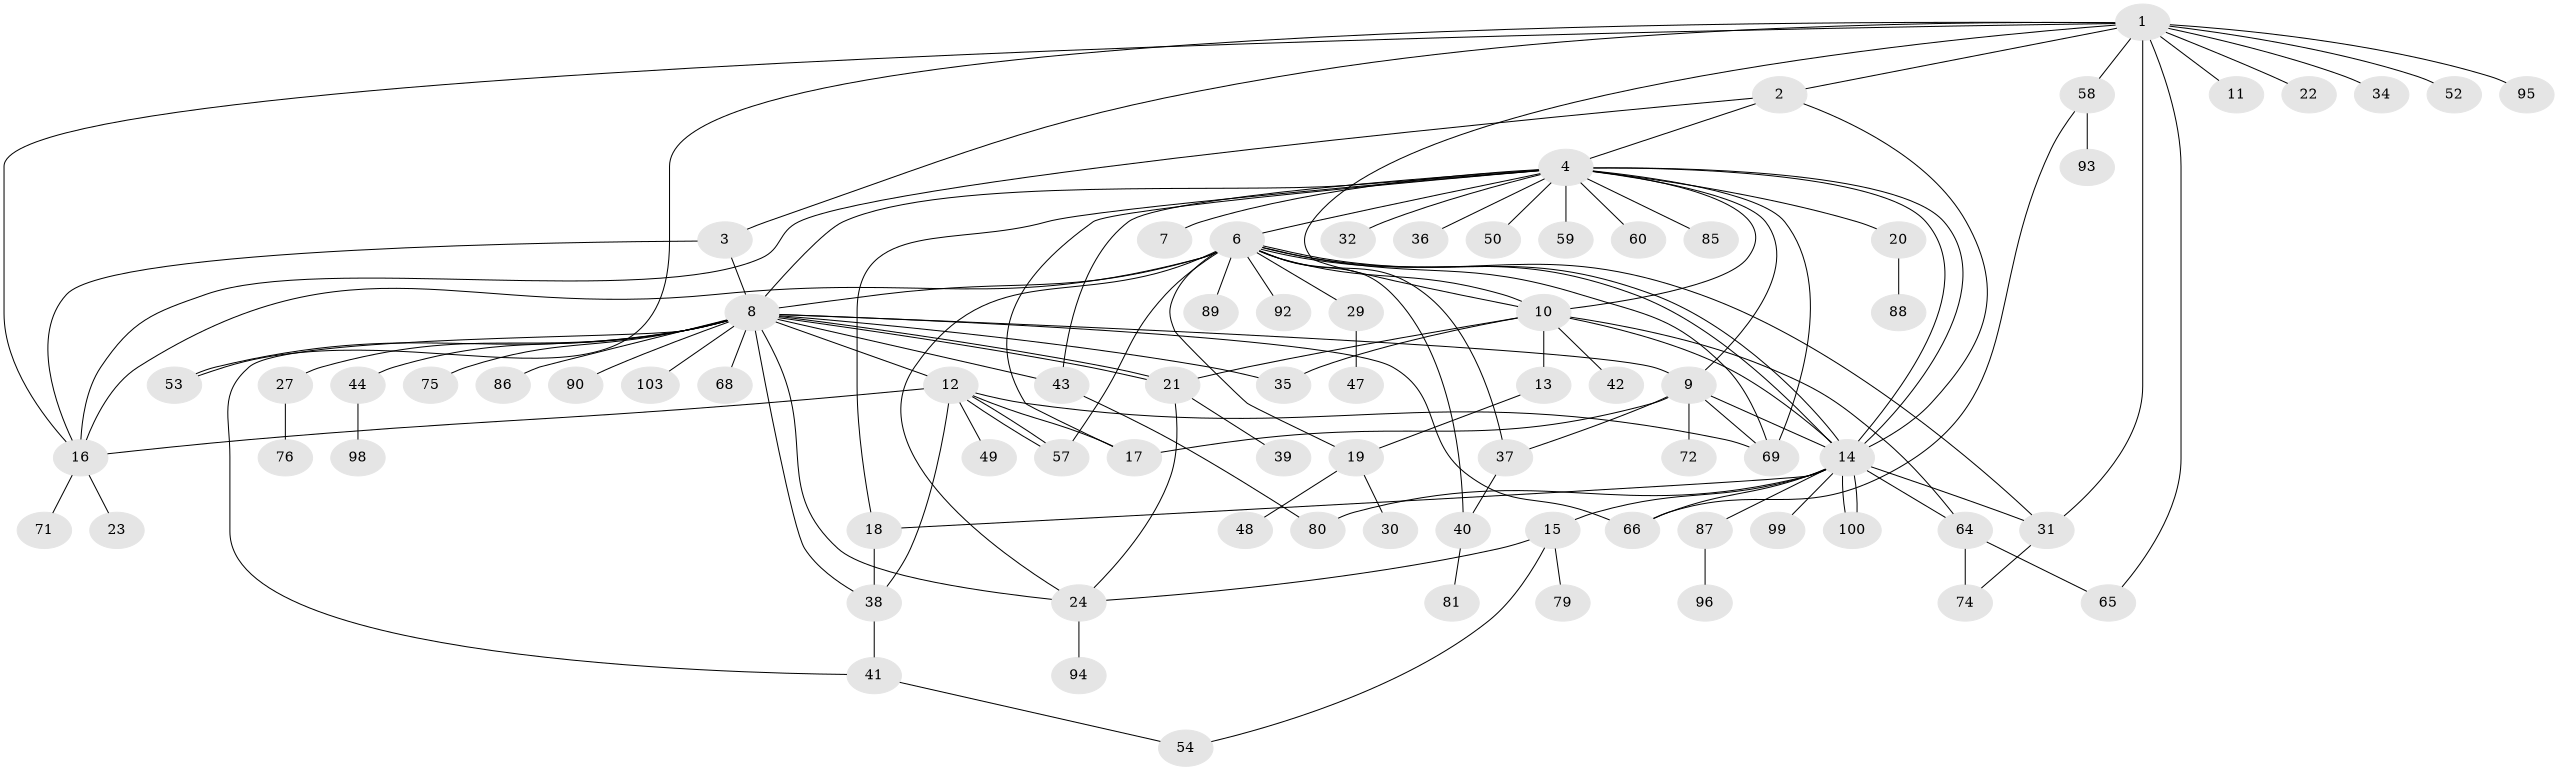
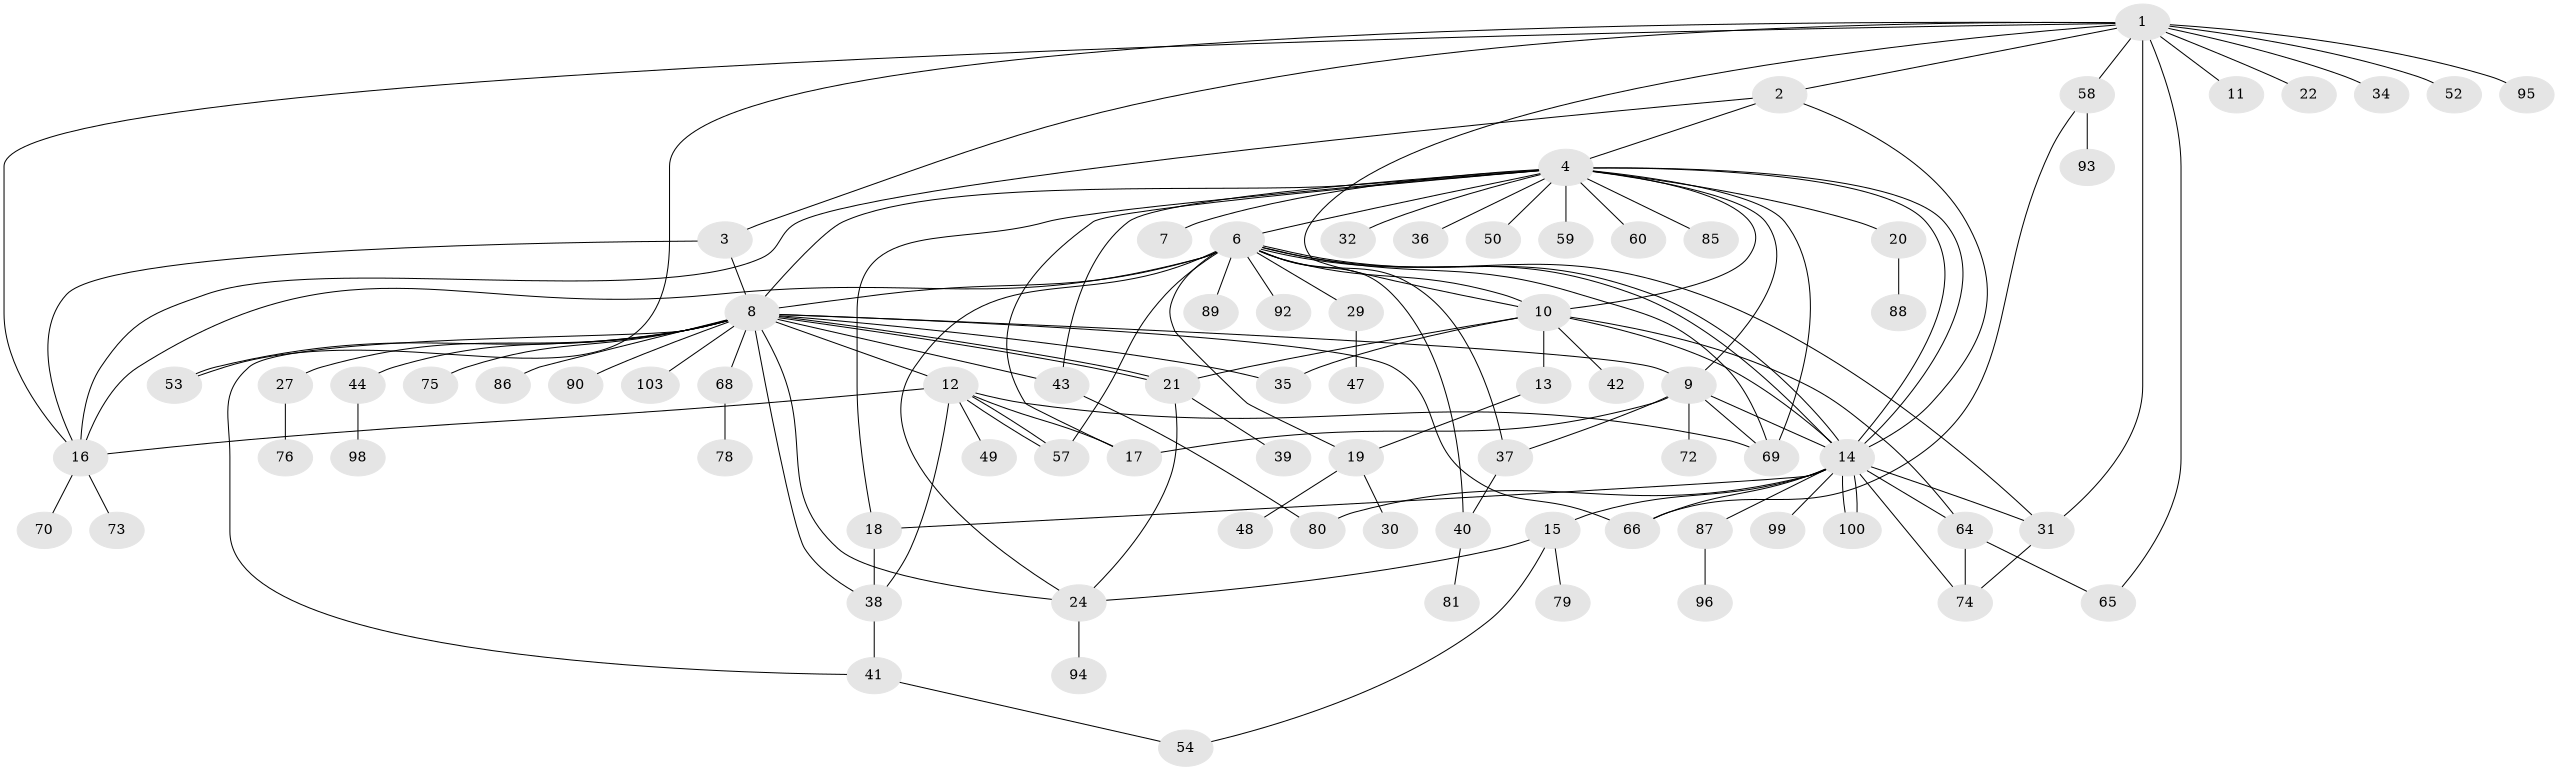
none -> (725, 458)
(44, 530) -> (44, 530)
(117, 530) -> (117, 530)
none -> (1906, 530)
